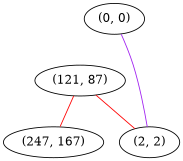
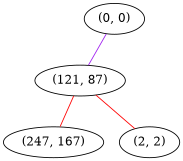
(137, 80) -> (97, 50)
